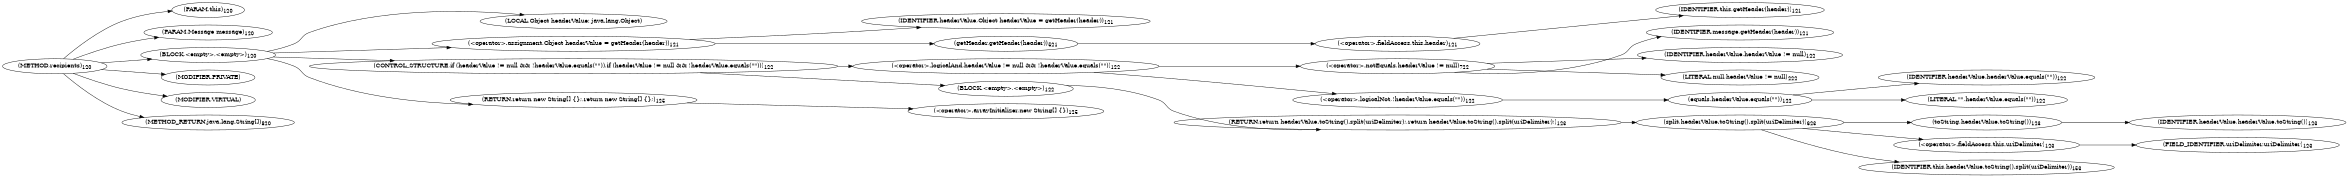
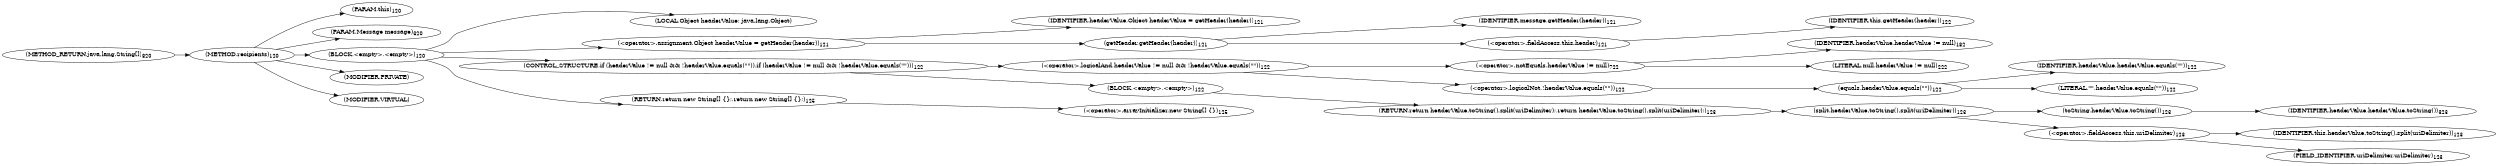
(1797, 9) -> (1947, 21)
(249, 32) -> (418, 32)
(1053, 43) -> (1203, 43)
(1811, 54) -> (1961, 43)
(1564, 69) -> (1339, 32)
(99, 100) -> (180, 55)
(1812, 122) -> (1962, 111)
(2313, 122) -> (2443, 111)
(1827, 149) -> (2223, 134)
(2077, 167) -> (2458, 133)
